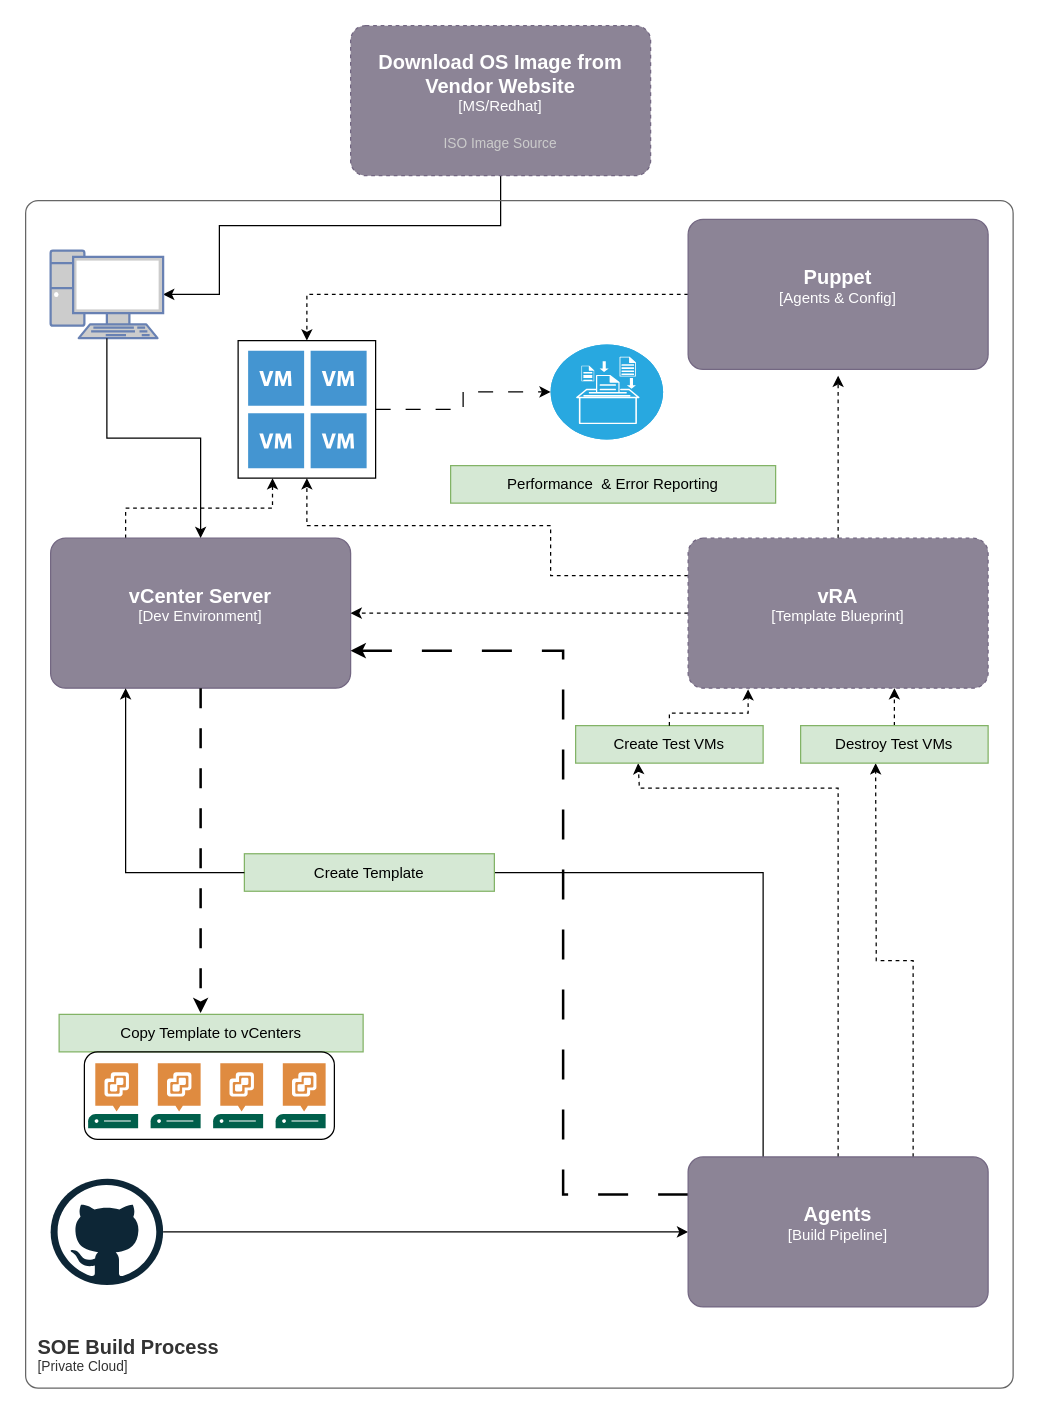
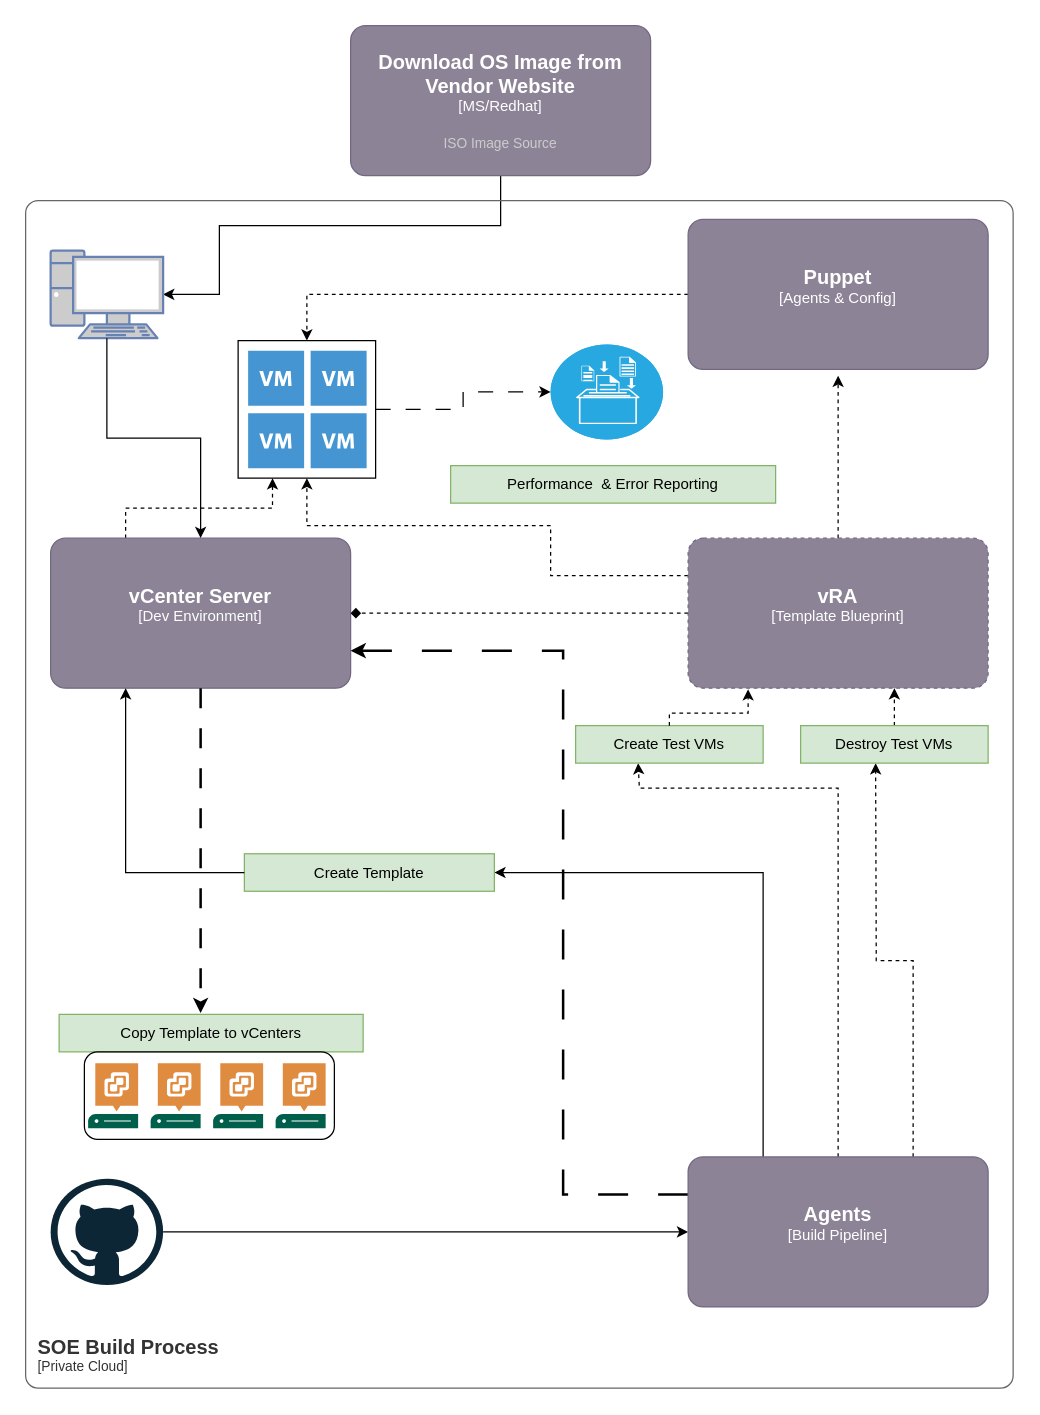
(501, 101) -> (501, 101)
(361, 613) -> (361, 613)
(500, 873) -> (504, 873)
